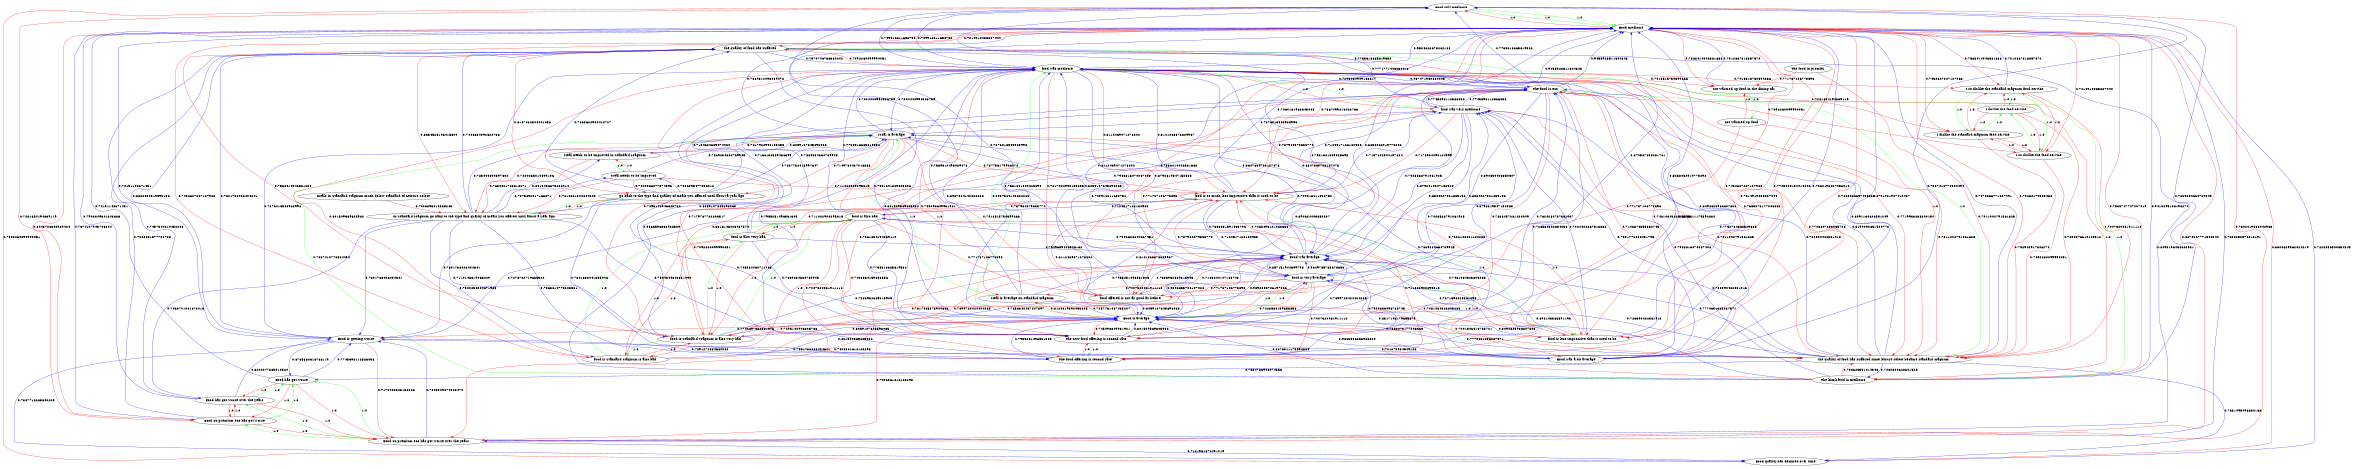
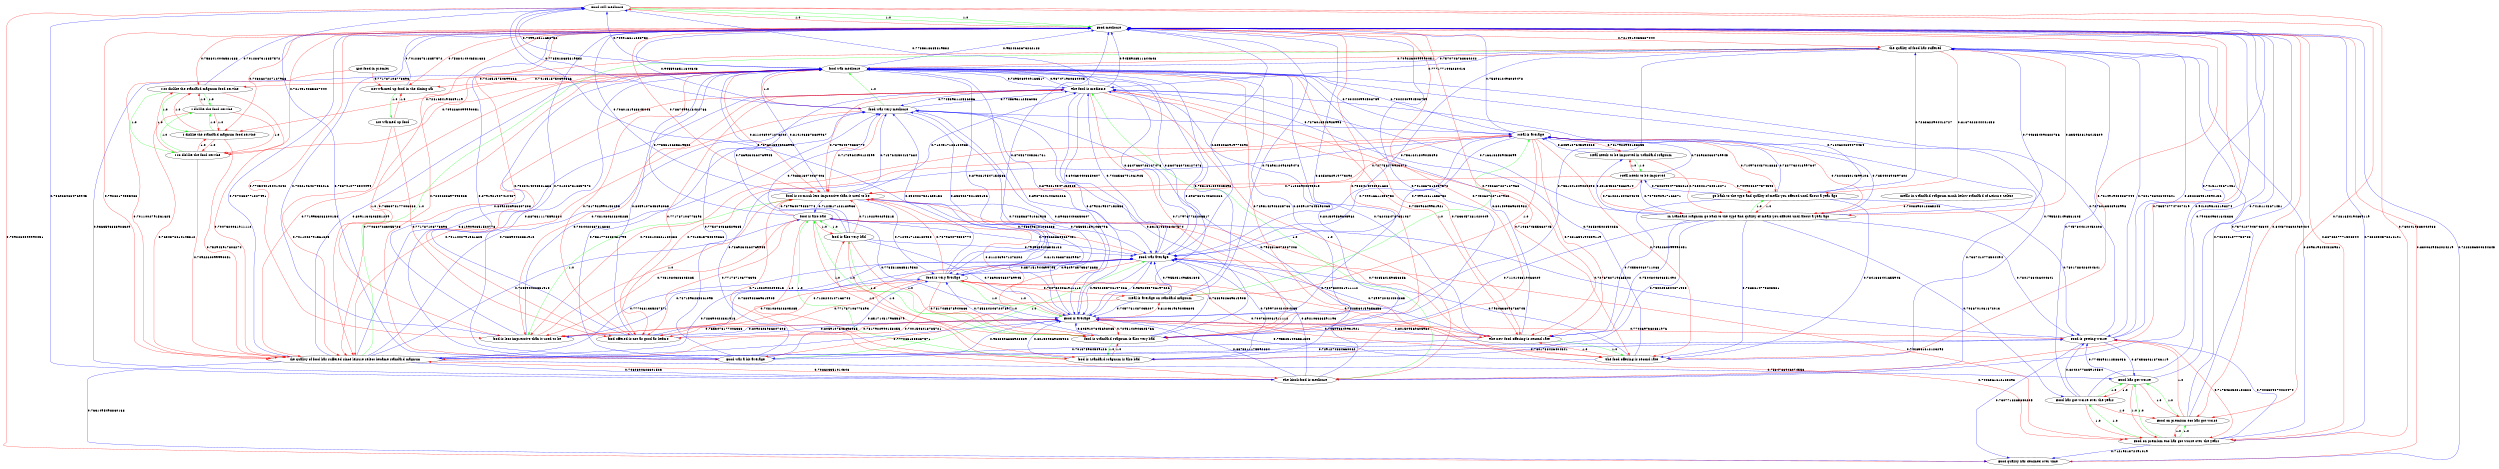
(1808, 69) -> (373, 69)
(1545, 89) -> (1088, 89)
(492, 147) -> (1303, 169)
(1117, 166) -> (572, 186)
(1007, 174) -> (1120, 206)
none -> (1411, 188)
(1000, 246) -> (1015, 178)
(970, 297) -> (1253, 337)
(1459, 304) -> (859, 274)
none -> (869, 326)
(1451, 362) -> (947, 357)
(662, 374) -> (1963, 324)
(235, 412) -> (2177, 355)
